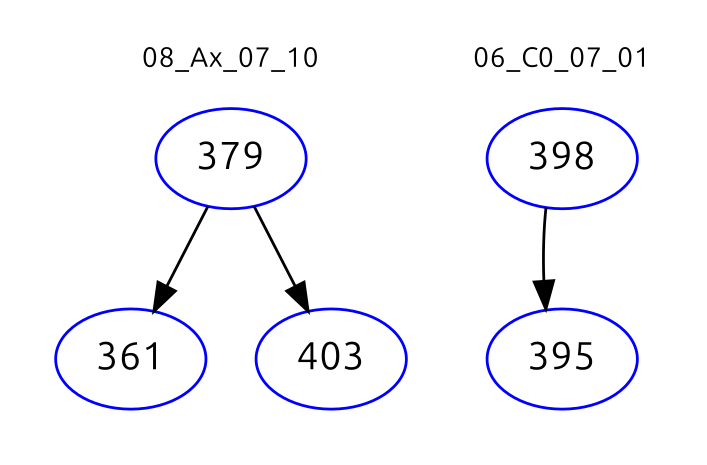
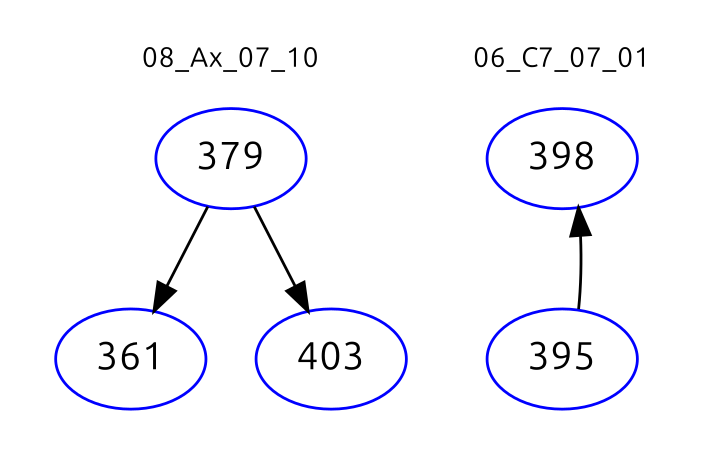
(562, 60) -> (562, 60)
(544, 244) -> (581, 273)
